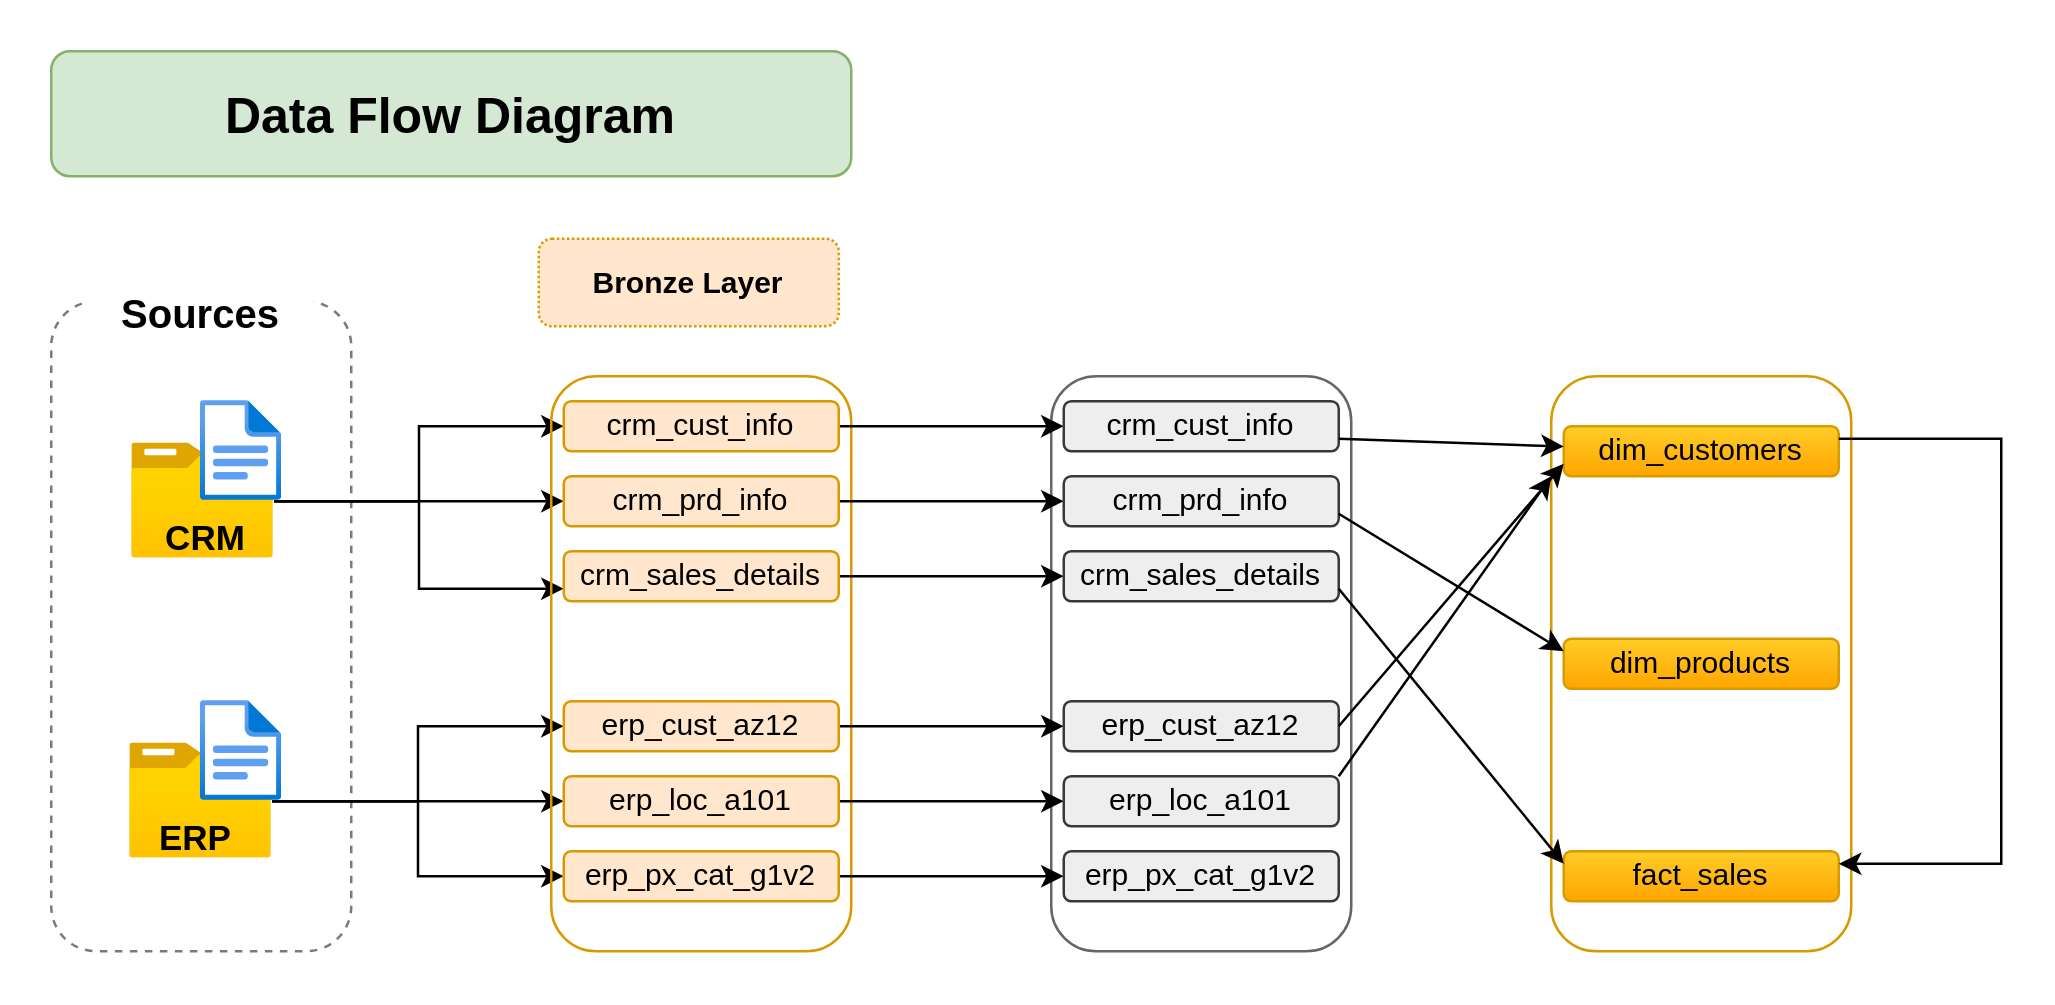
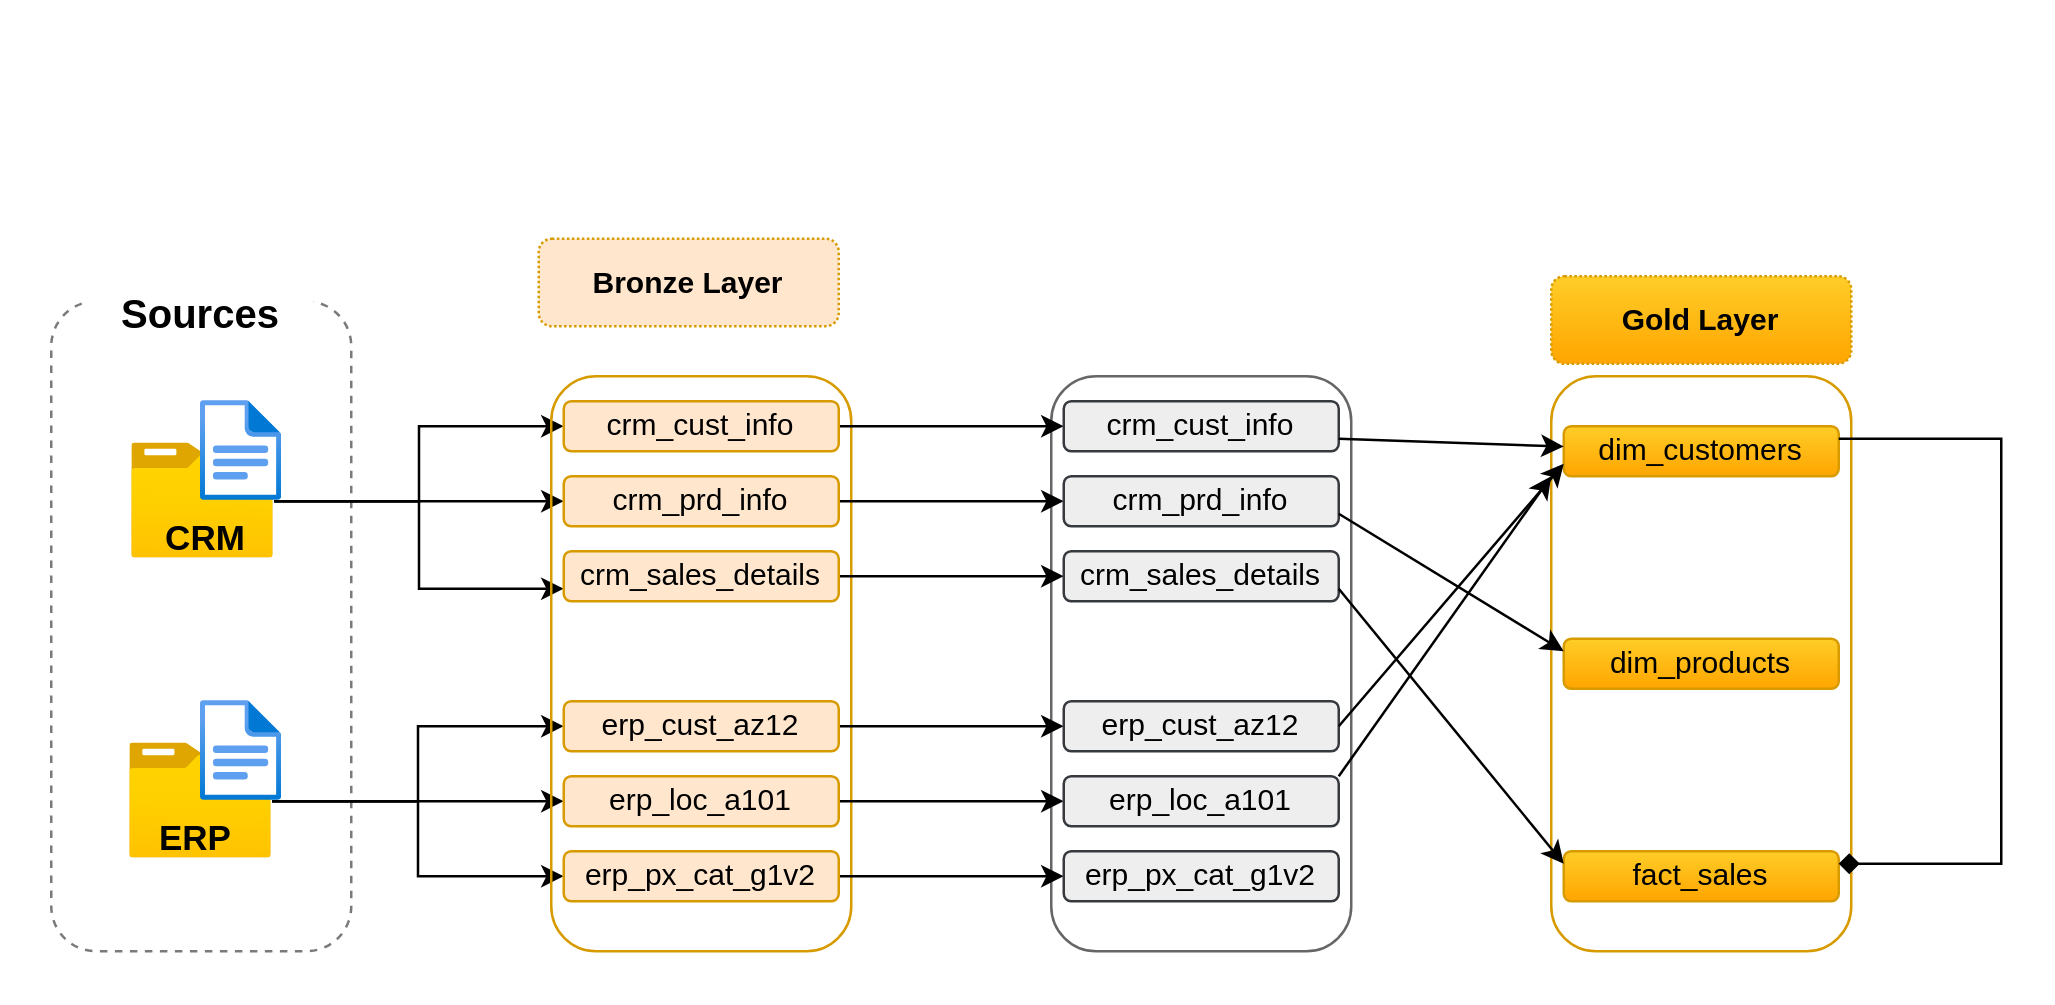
(451, 114) -> none
none -> (1701, 320)
(1857, 864) -> (1859, 864)
